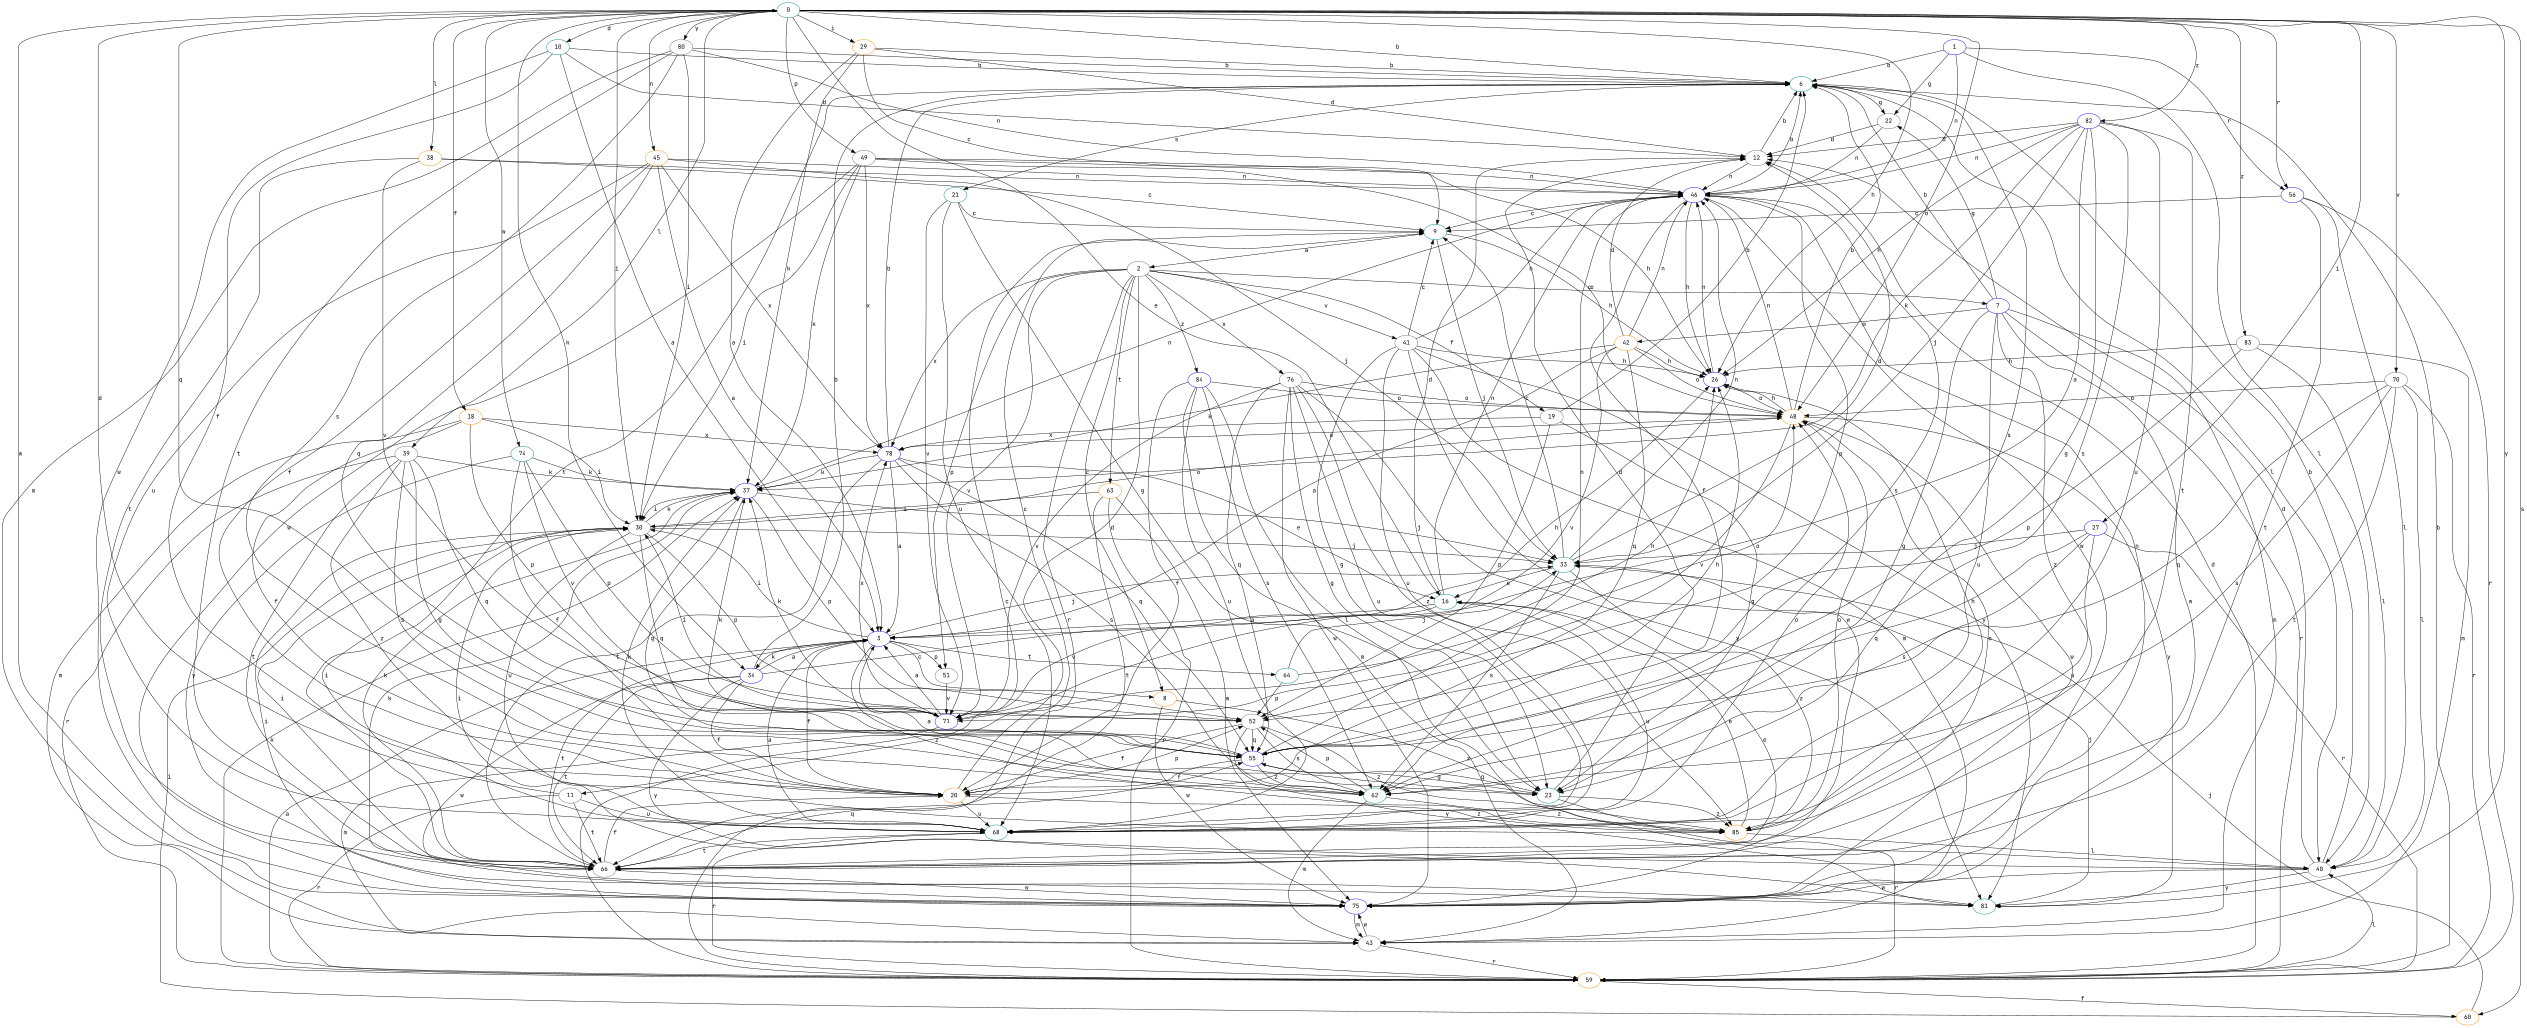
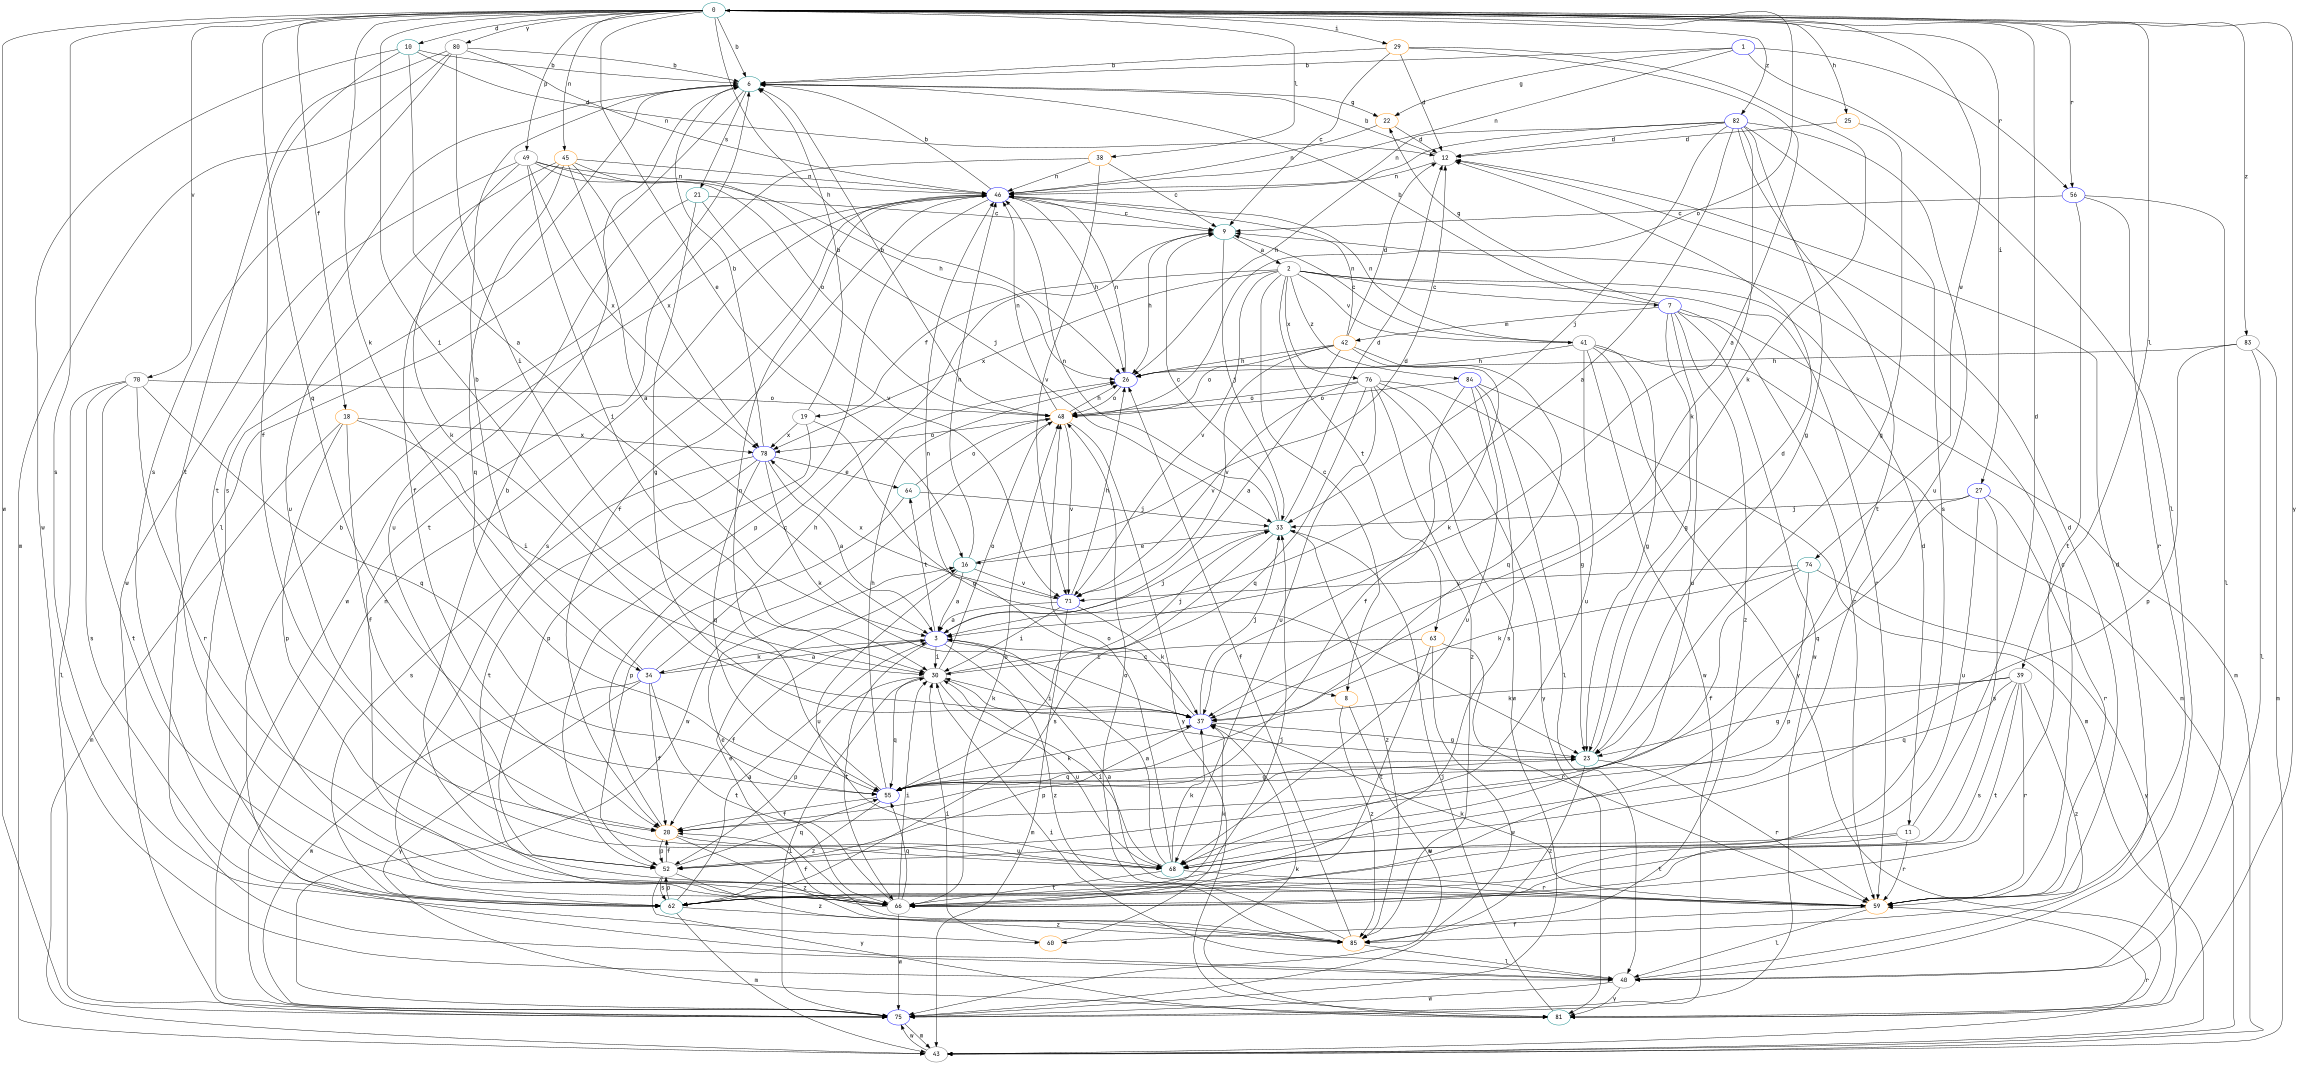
none -> (1848, 121)
(1889, 121) -> (1387, 121)
(1176, 484) -> (834, 472)
(1973, 602) -> (1241, 657)
(946, 676) -> none
